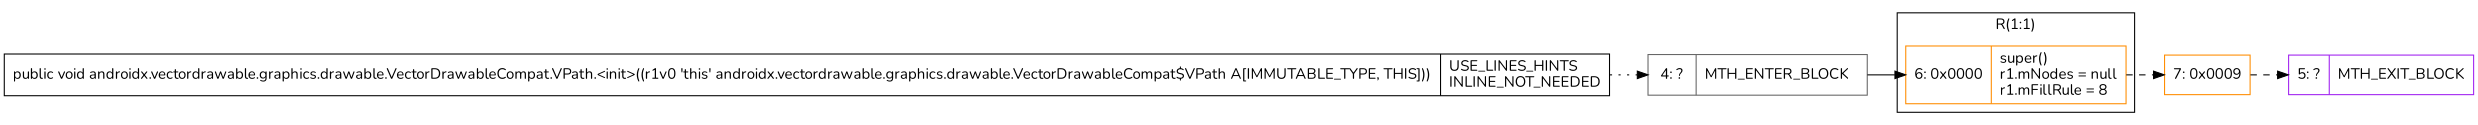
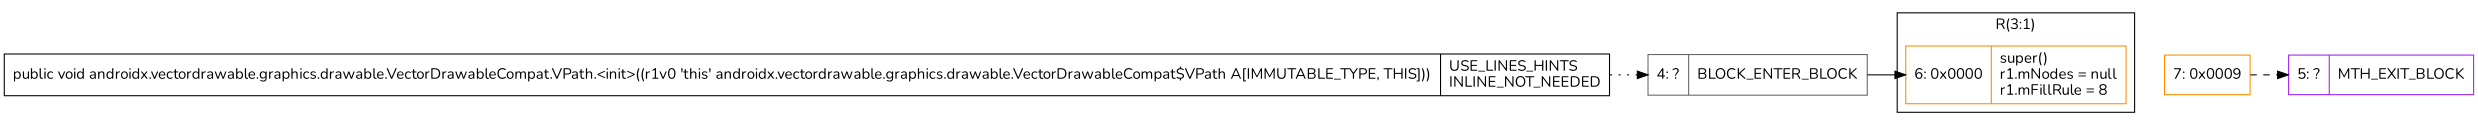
(2016, 25) -> (2016, 25)
(1777, 74) -> (1778, 74)
(2141, 75) -> none
